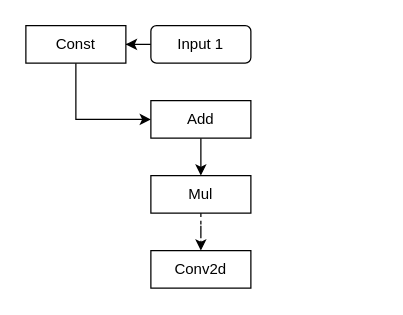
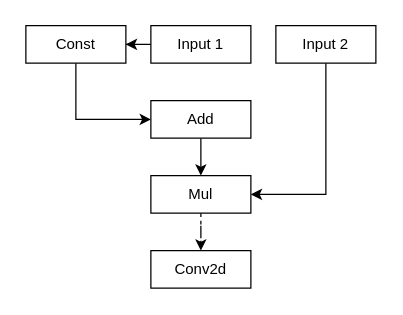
(201, 44) -> (201, 44)
none -> (326, 44)
none -> (326, 162)
